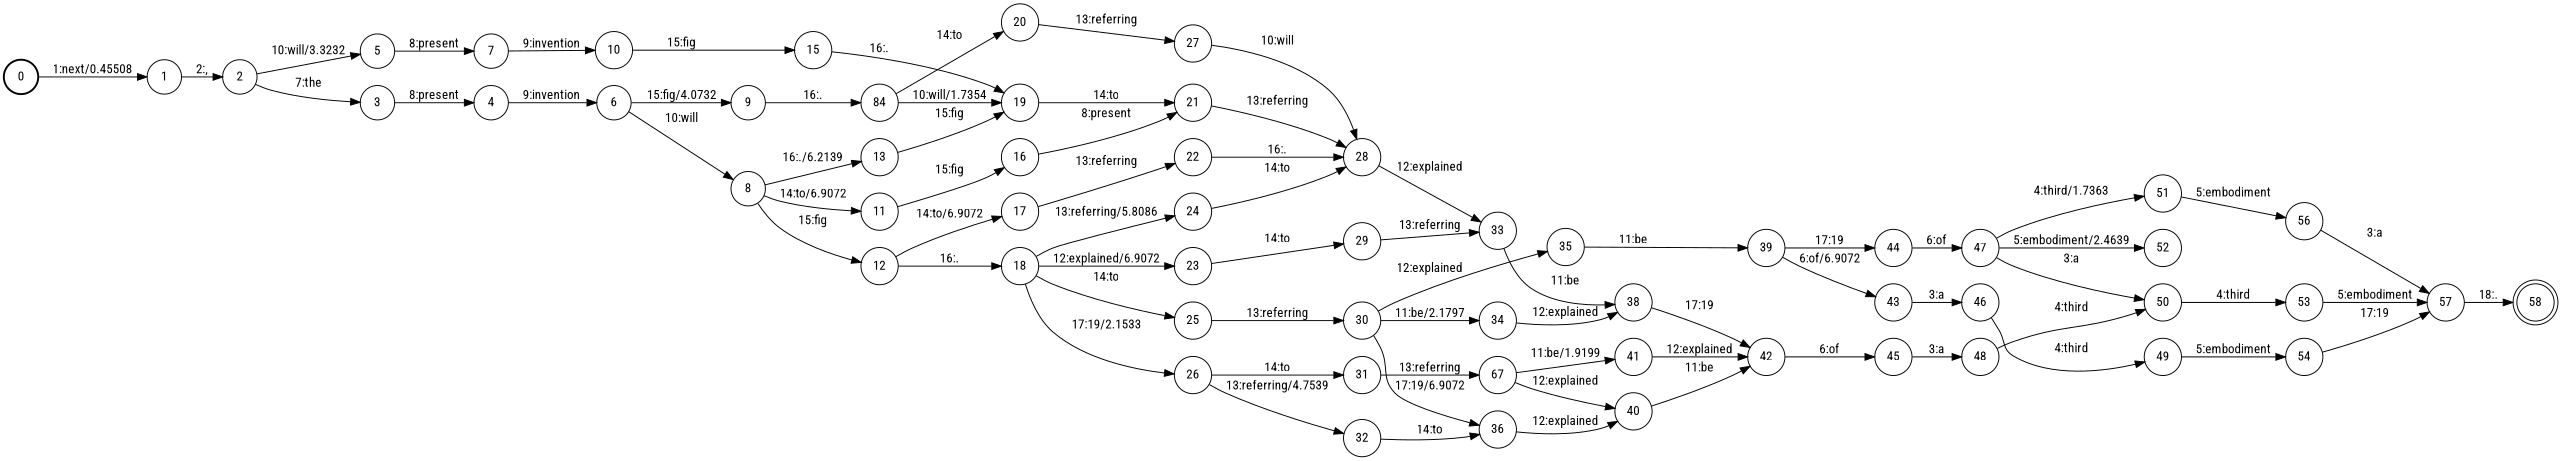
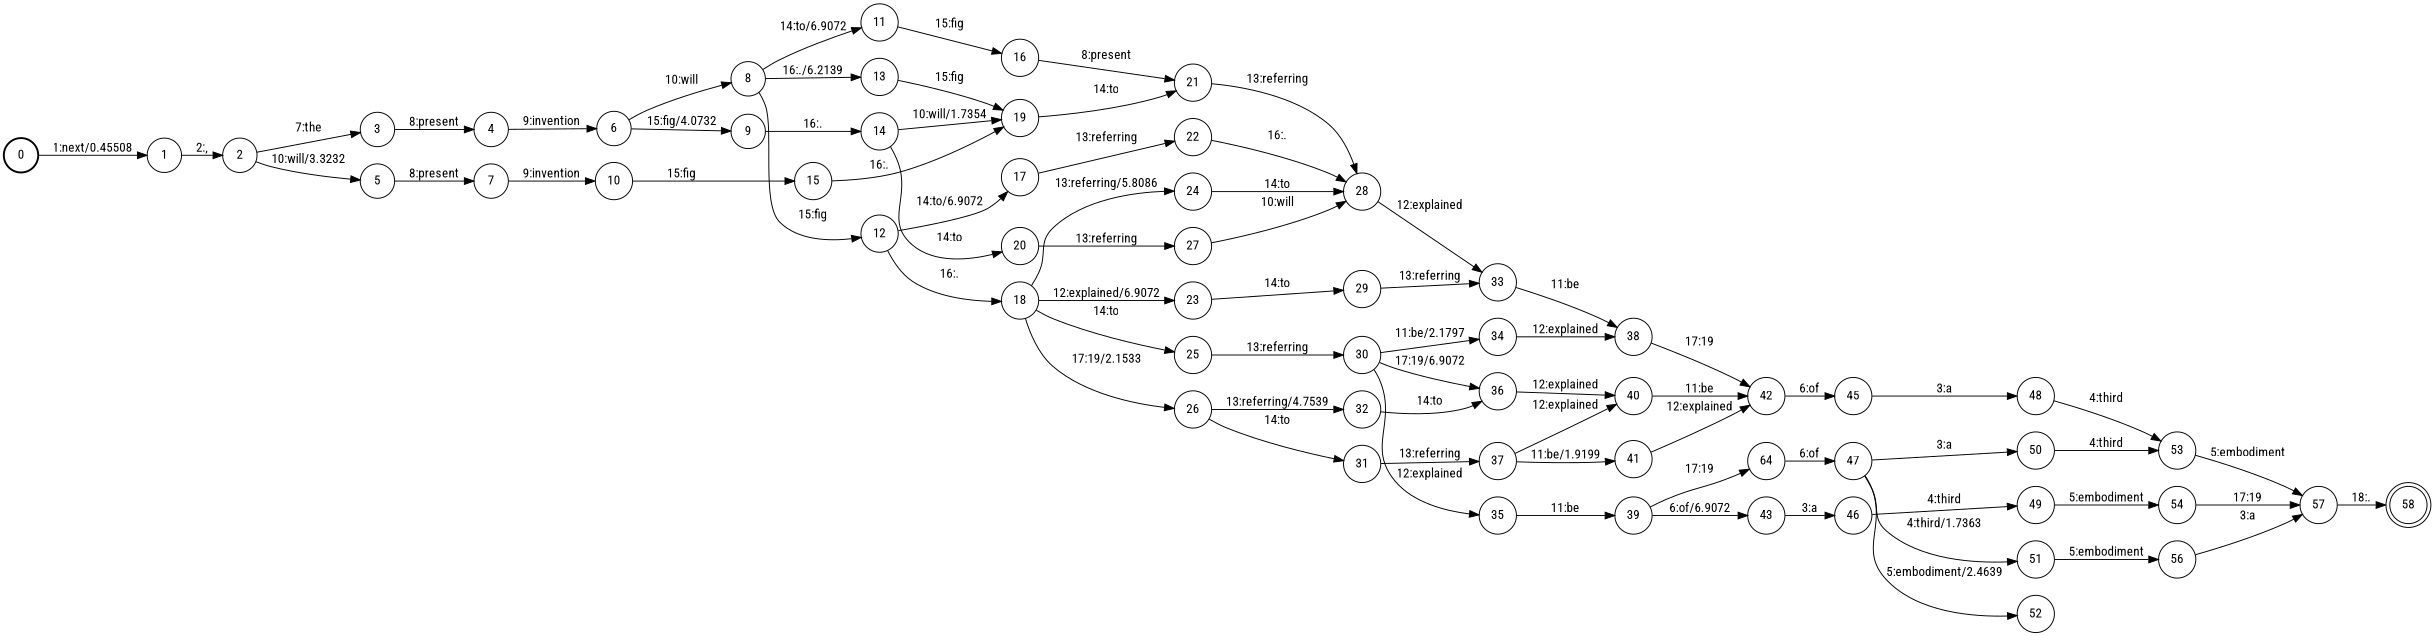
(880, 103) -> (880, 131)
(1893, 248) -> (1766, 461)
(2066, 328) -> (2104, 417)
(1498, 375) -> (1498, 461)
